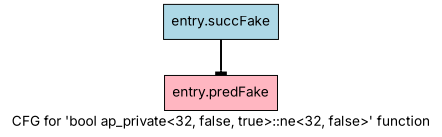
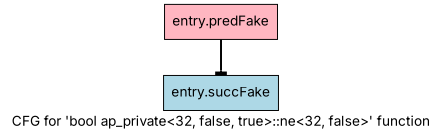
(221, 55) -> (221, 55)
